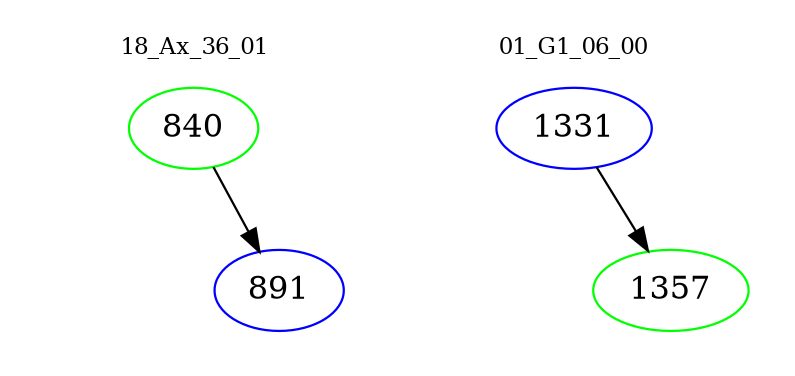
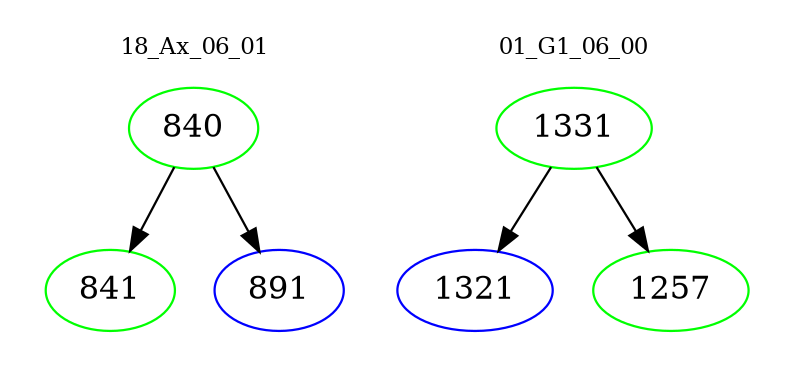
(195, 48) -> (195, 48)
(574, 128) -> (574, 128)
none -> (110, 290)
none -> (475, 290)
(671, 290) -> (671, 290)
